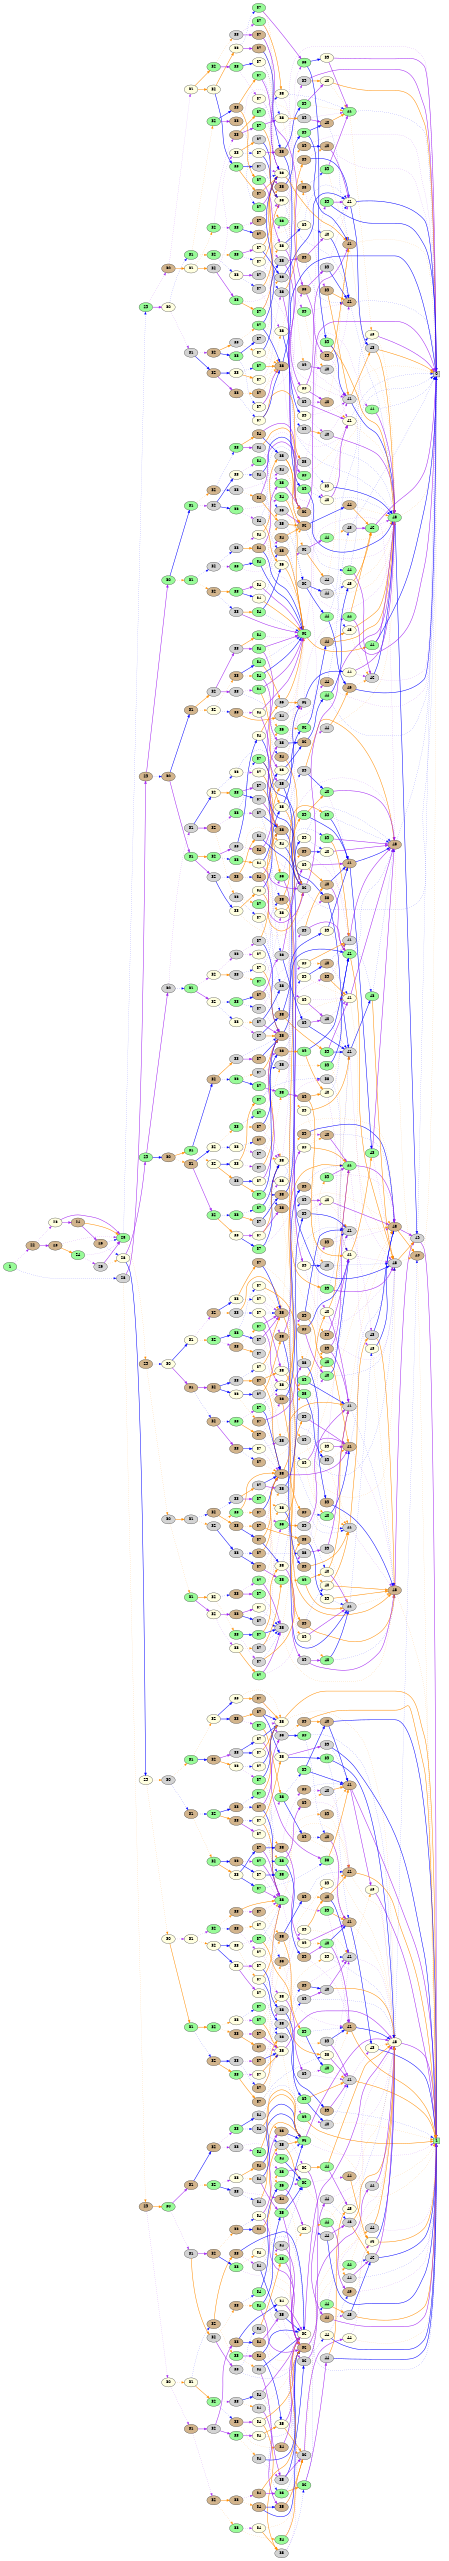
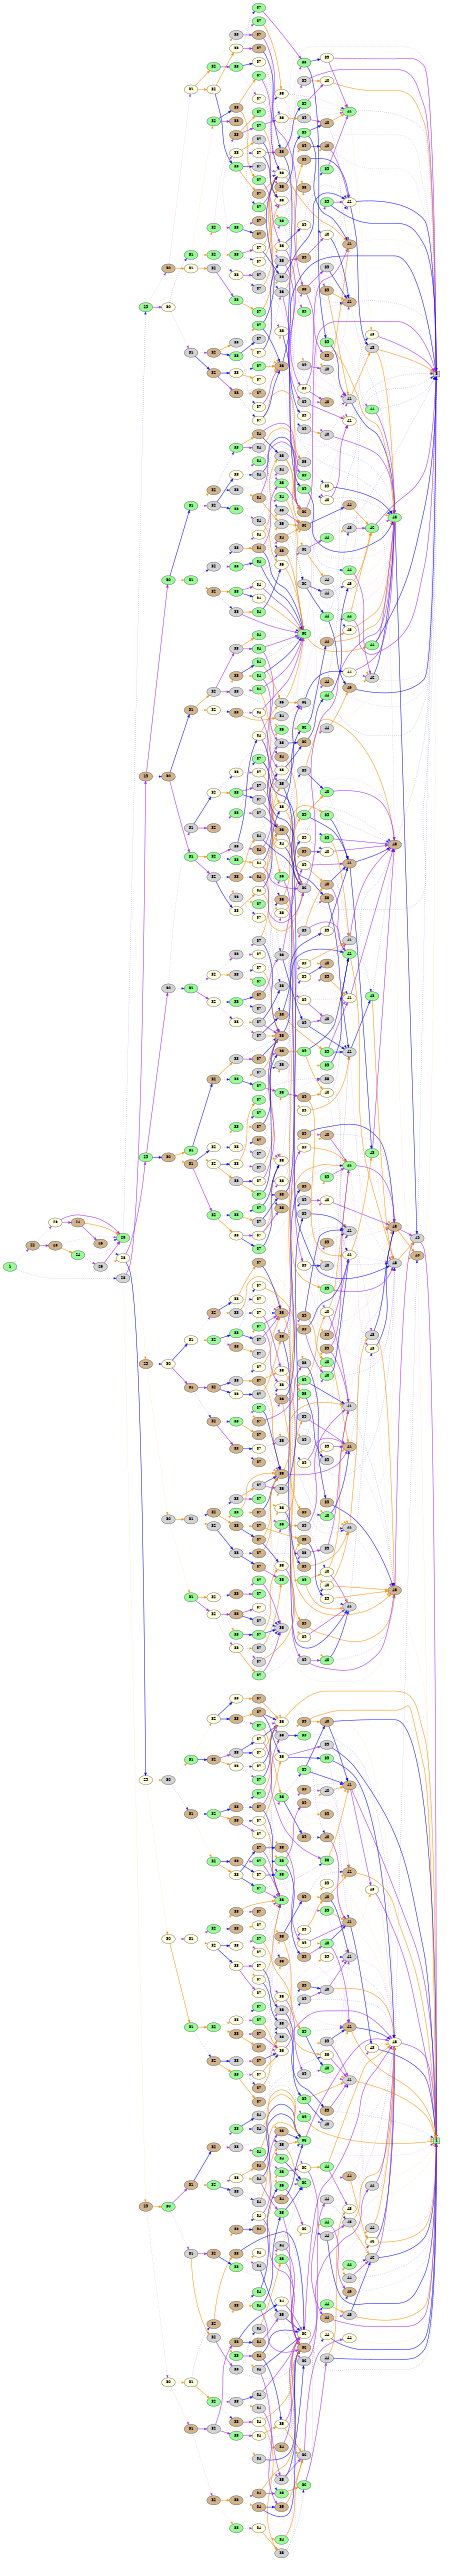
(436, 374) -> (436, 374)
